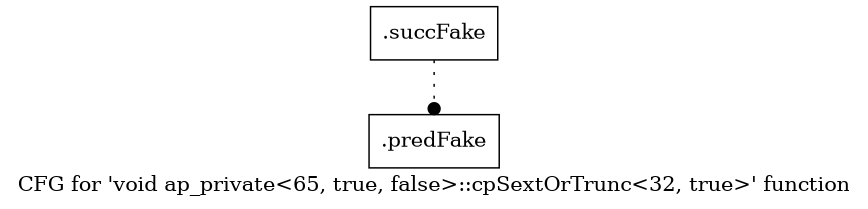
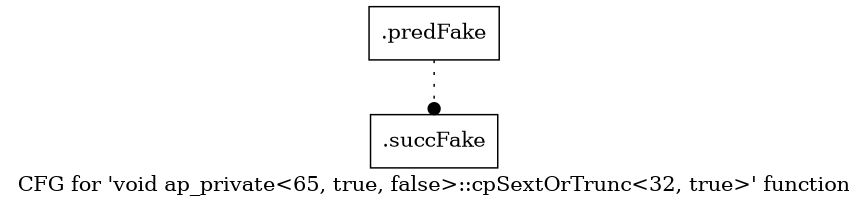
(434, 81) -> (434, 81)
